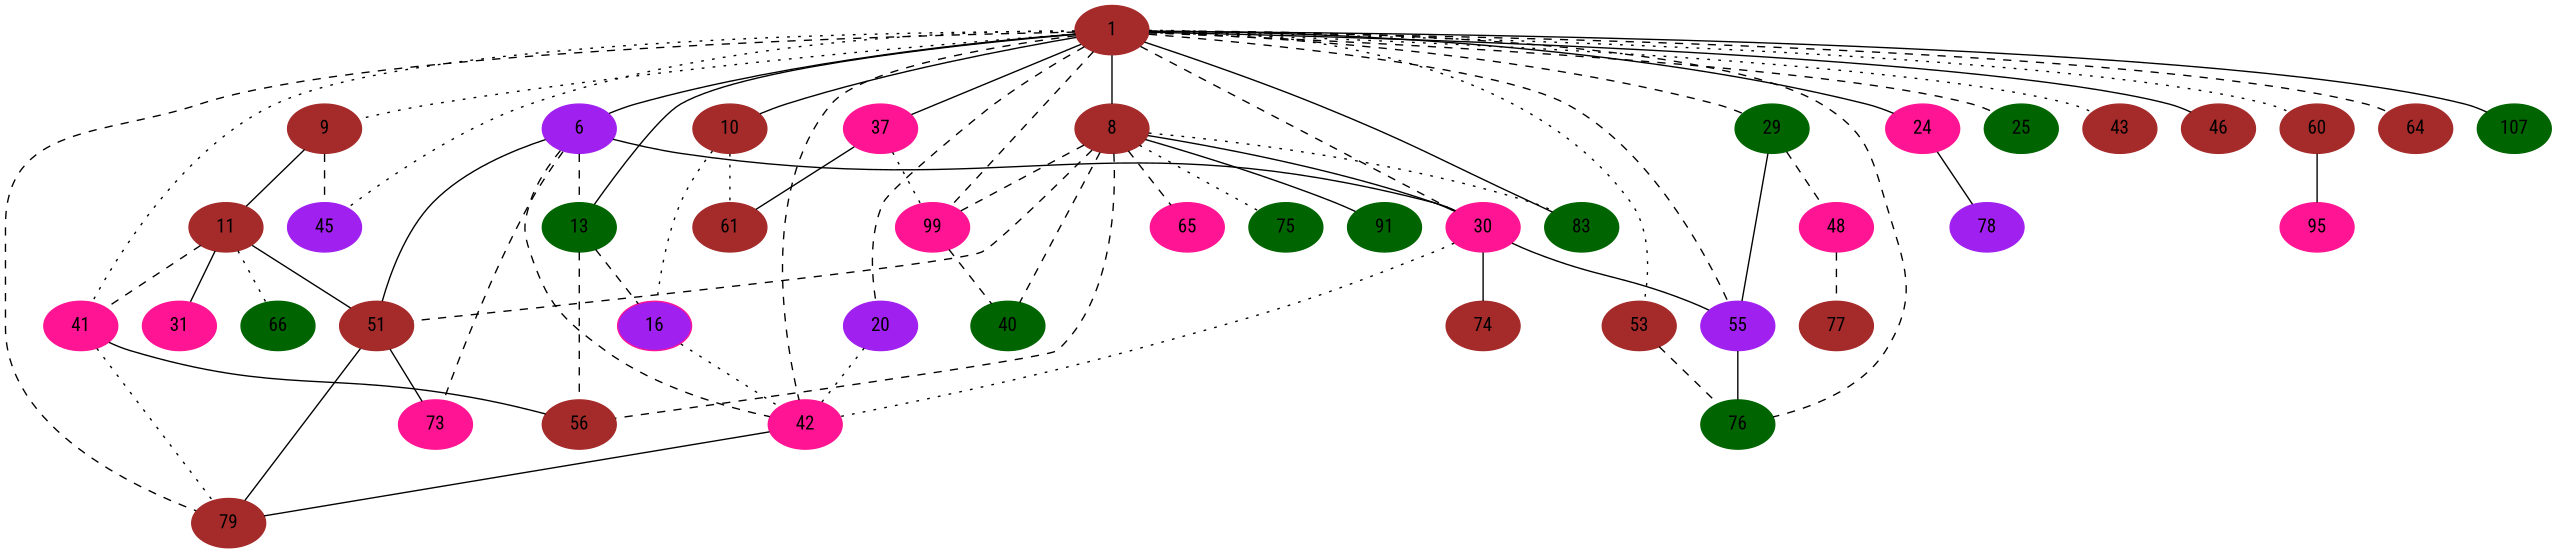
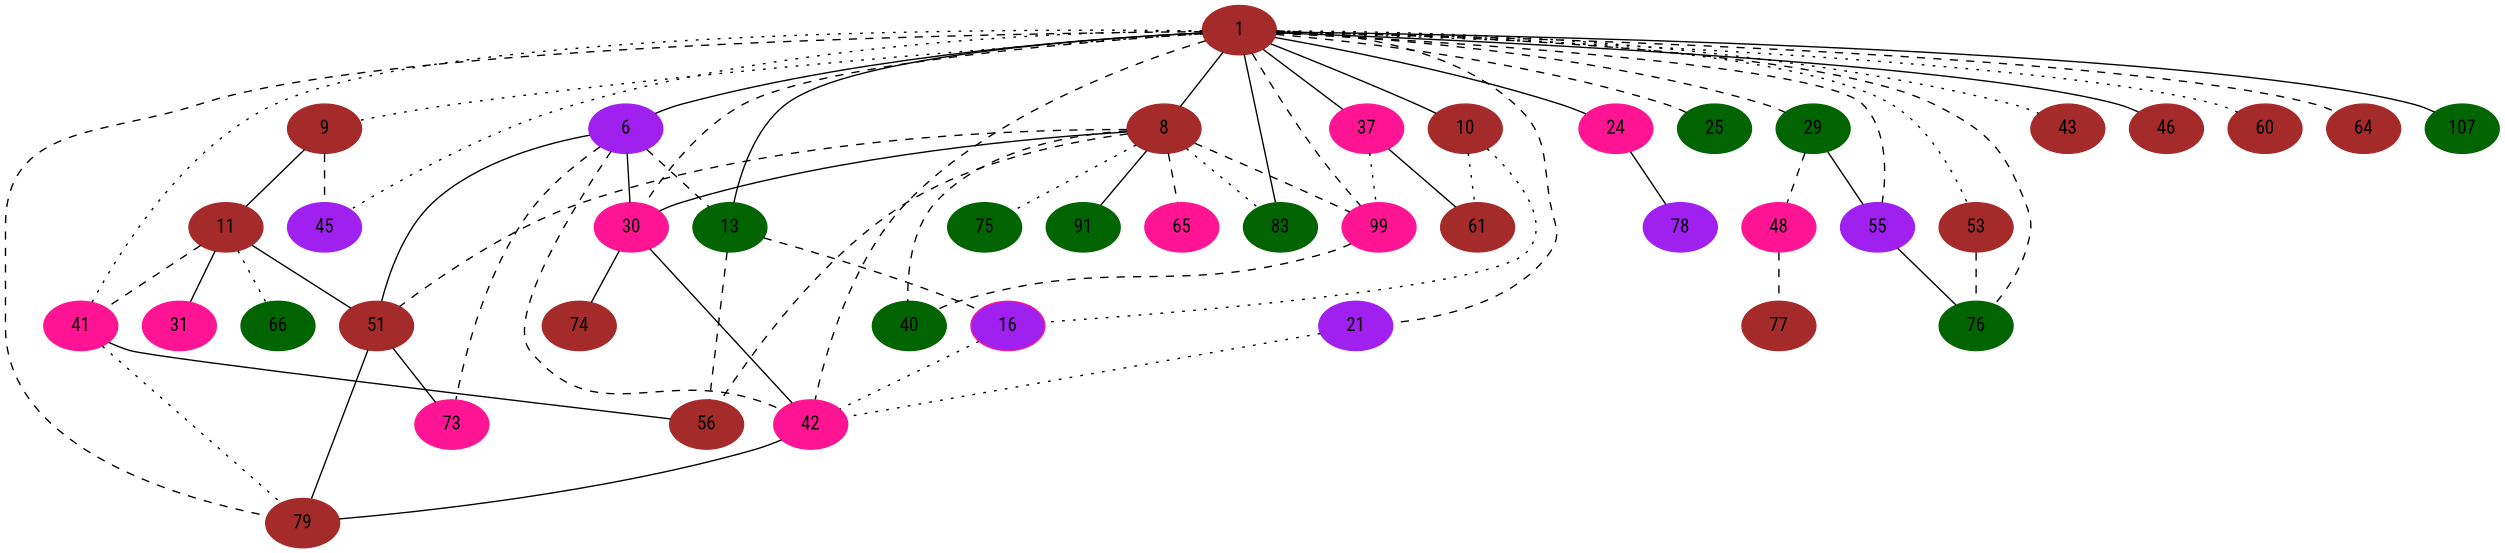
(2317, 227) -> none
(1610, 277) -> none
(881, 326) -> (1356, 326)
(1152, 345) -> (728, 334)
